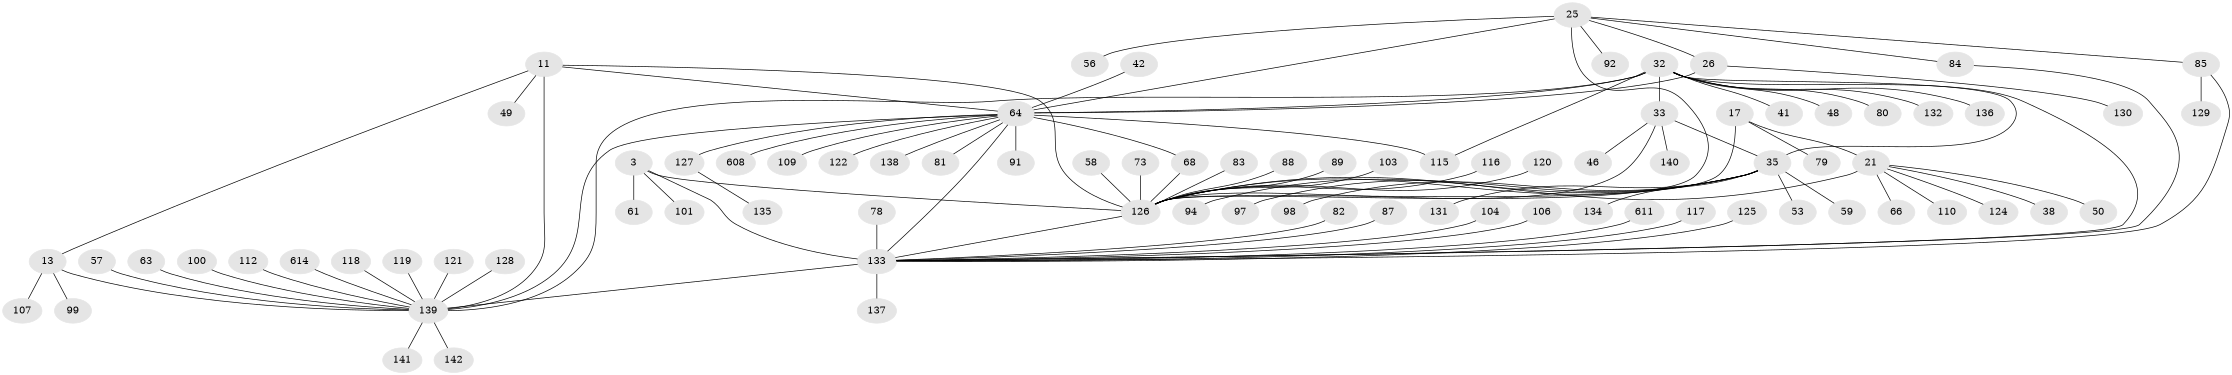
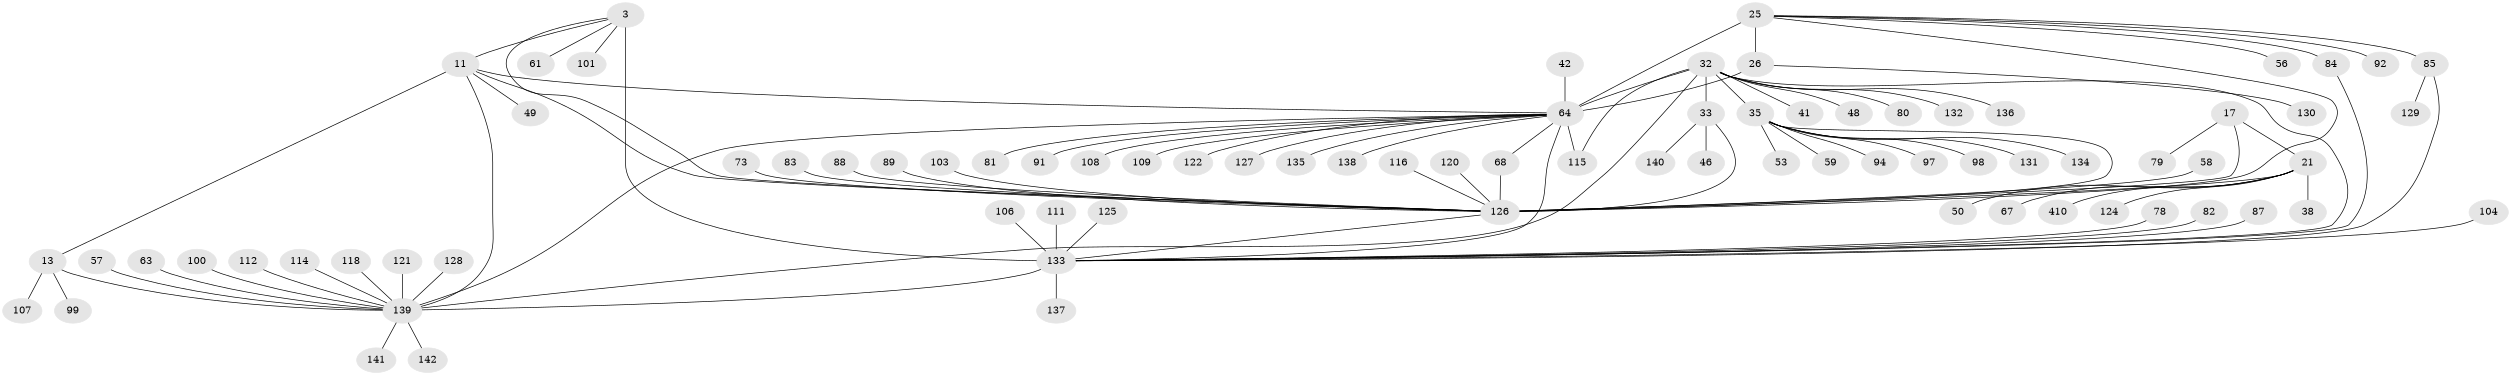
none -> (511, 45)
(1716, 138) -> none
(736, 163) -> (1090, 163)
(725, 188) -> (1427, 128)
(1644, 212) -> (1056, 212)
(1696, 212) -> none
(1896, 212) -> (2007, 212)
(1947, 212) -> (2058, 212)
(300, 262) -> (300, 262)
(402, 262) -> none
